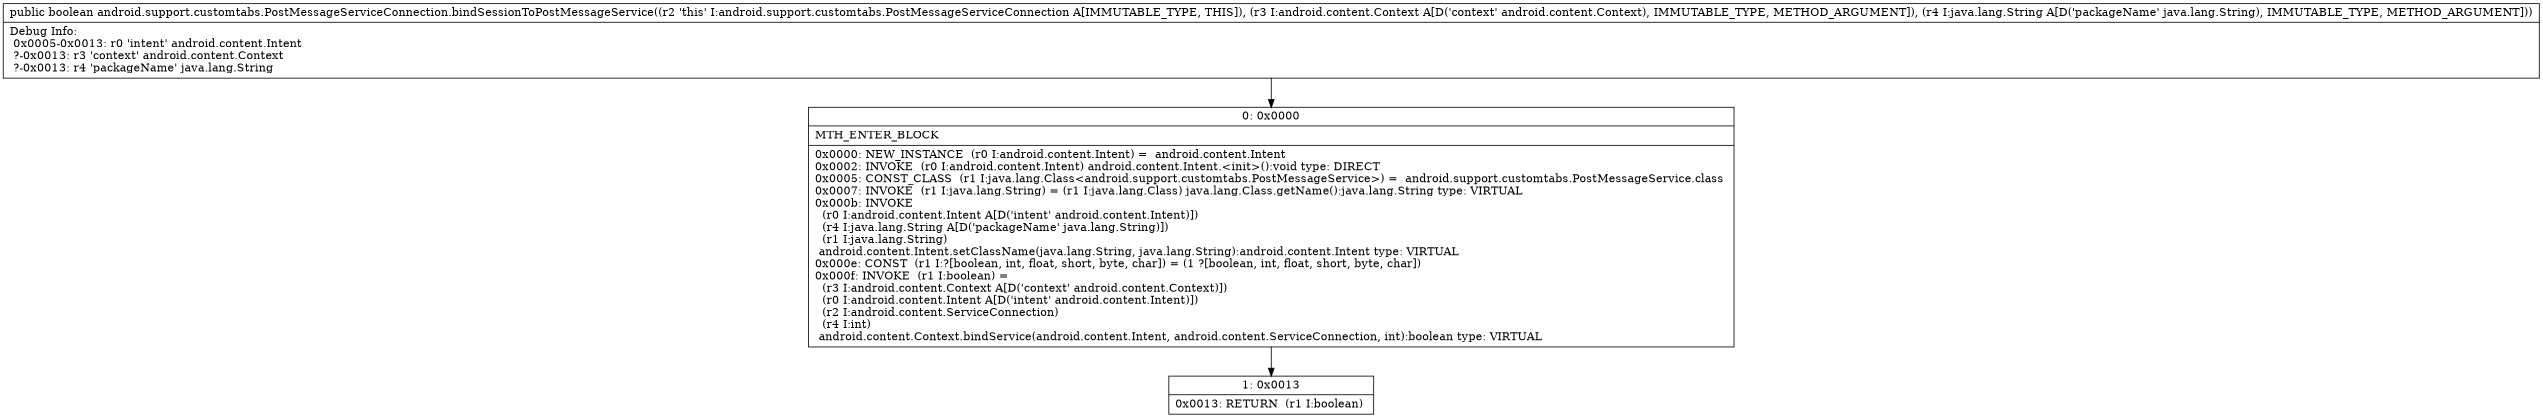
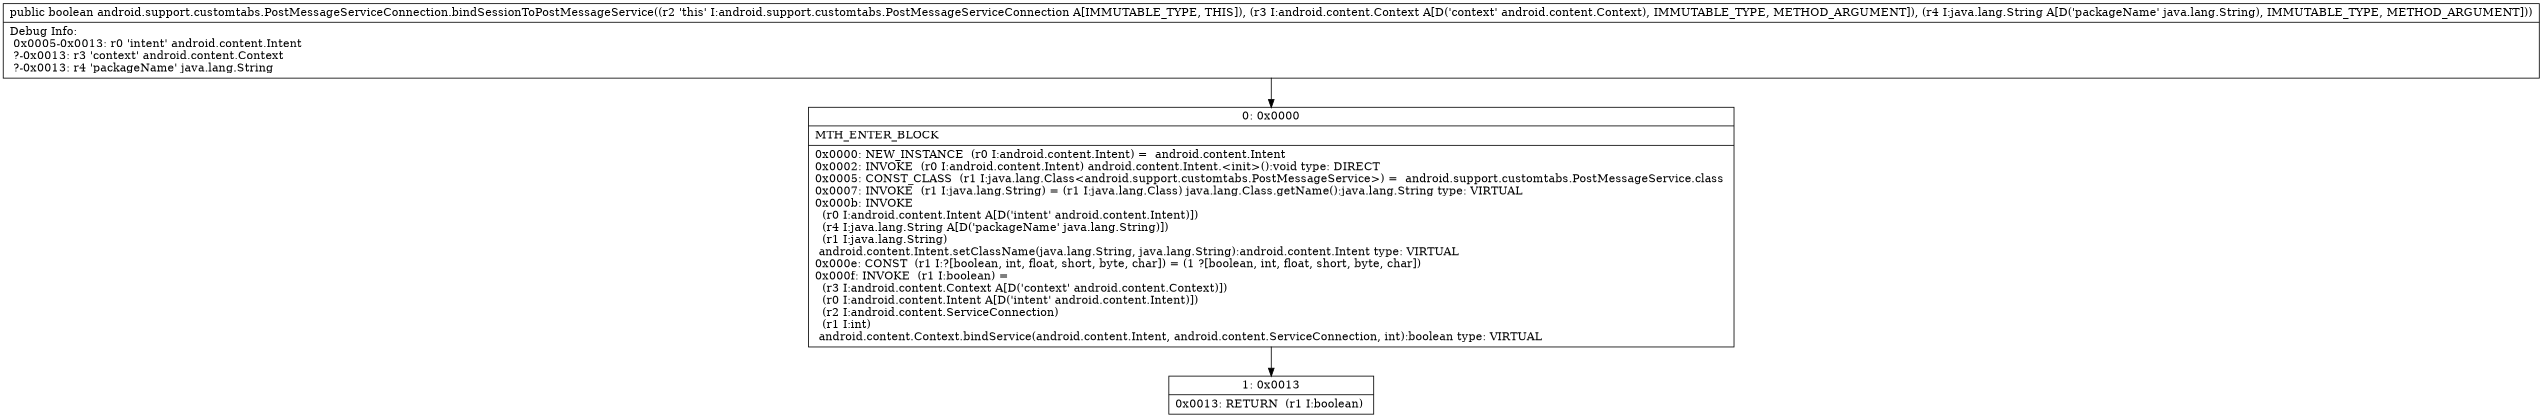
(843, 325) -> (843, 325)
